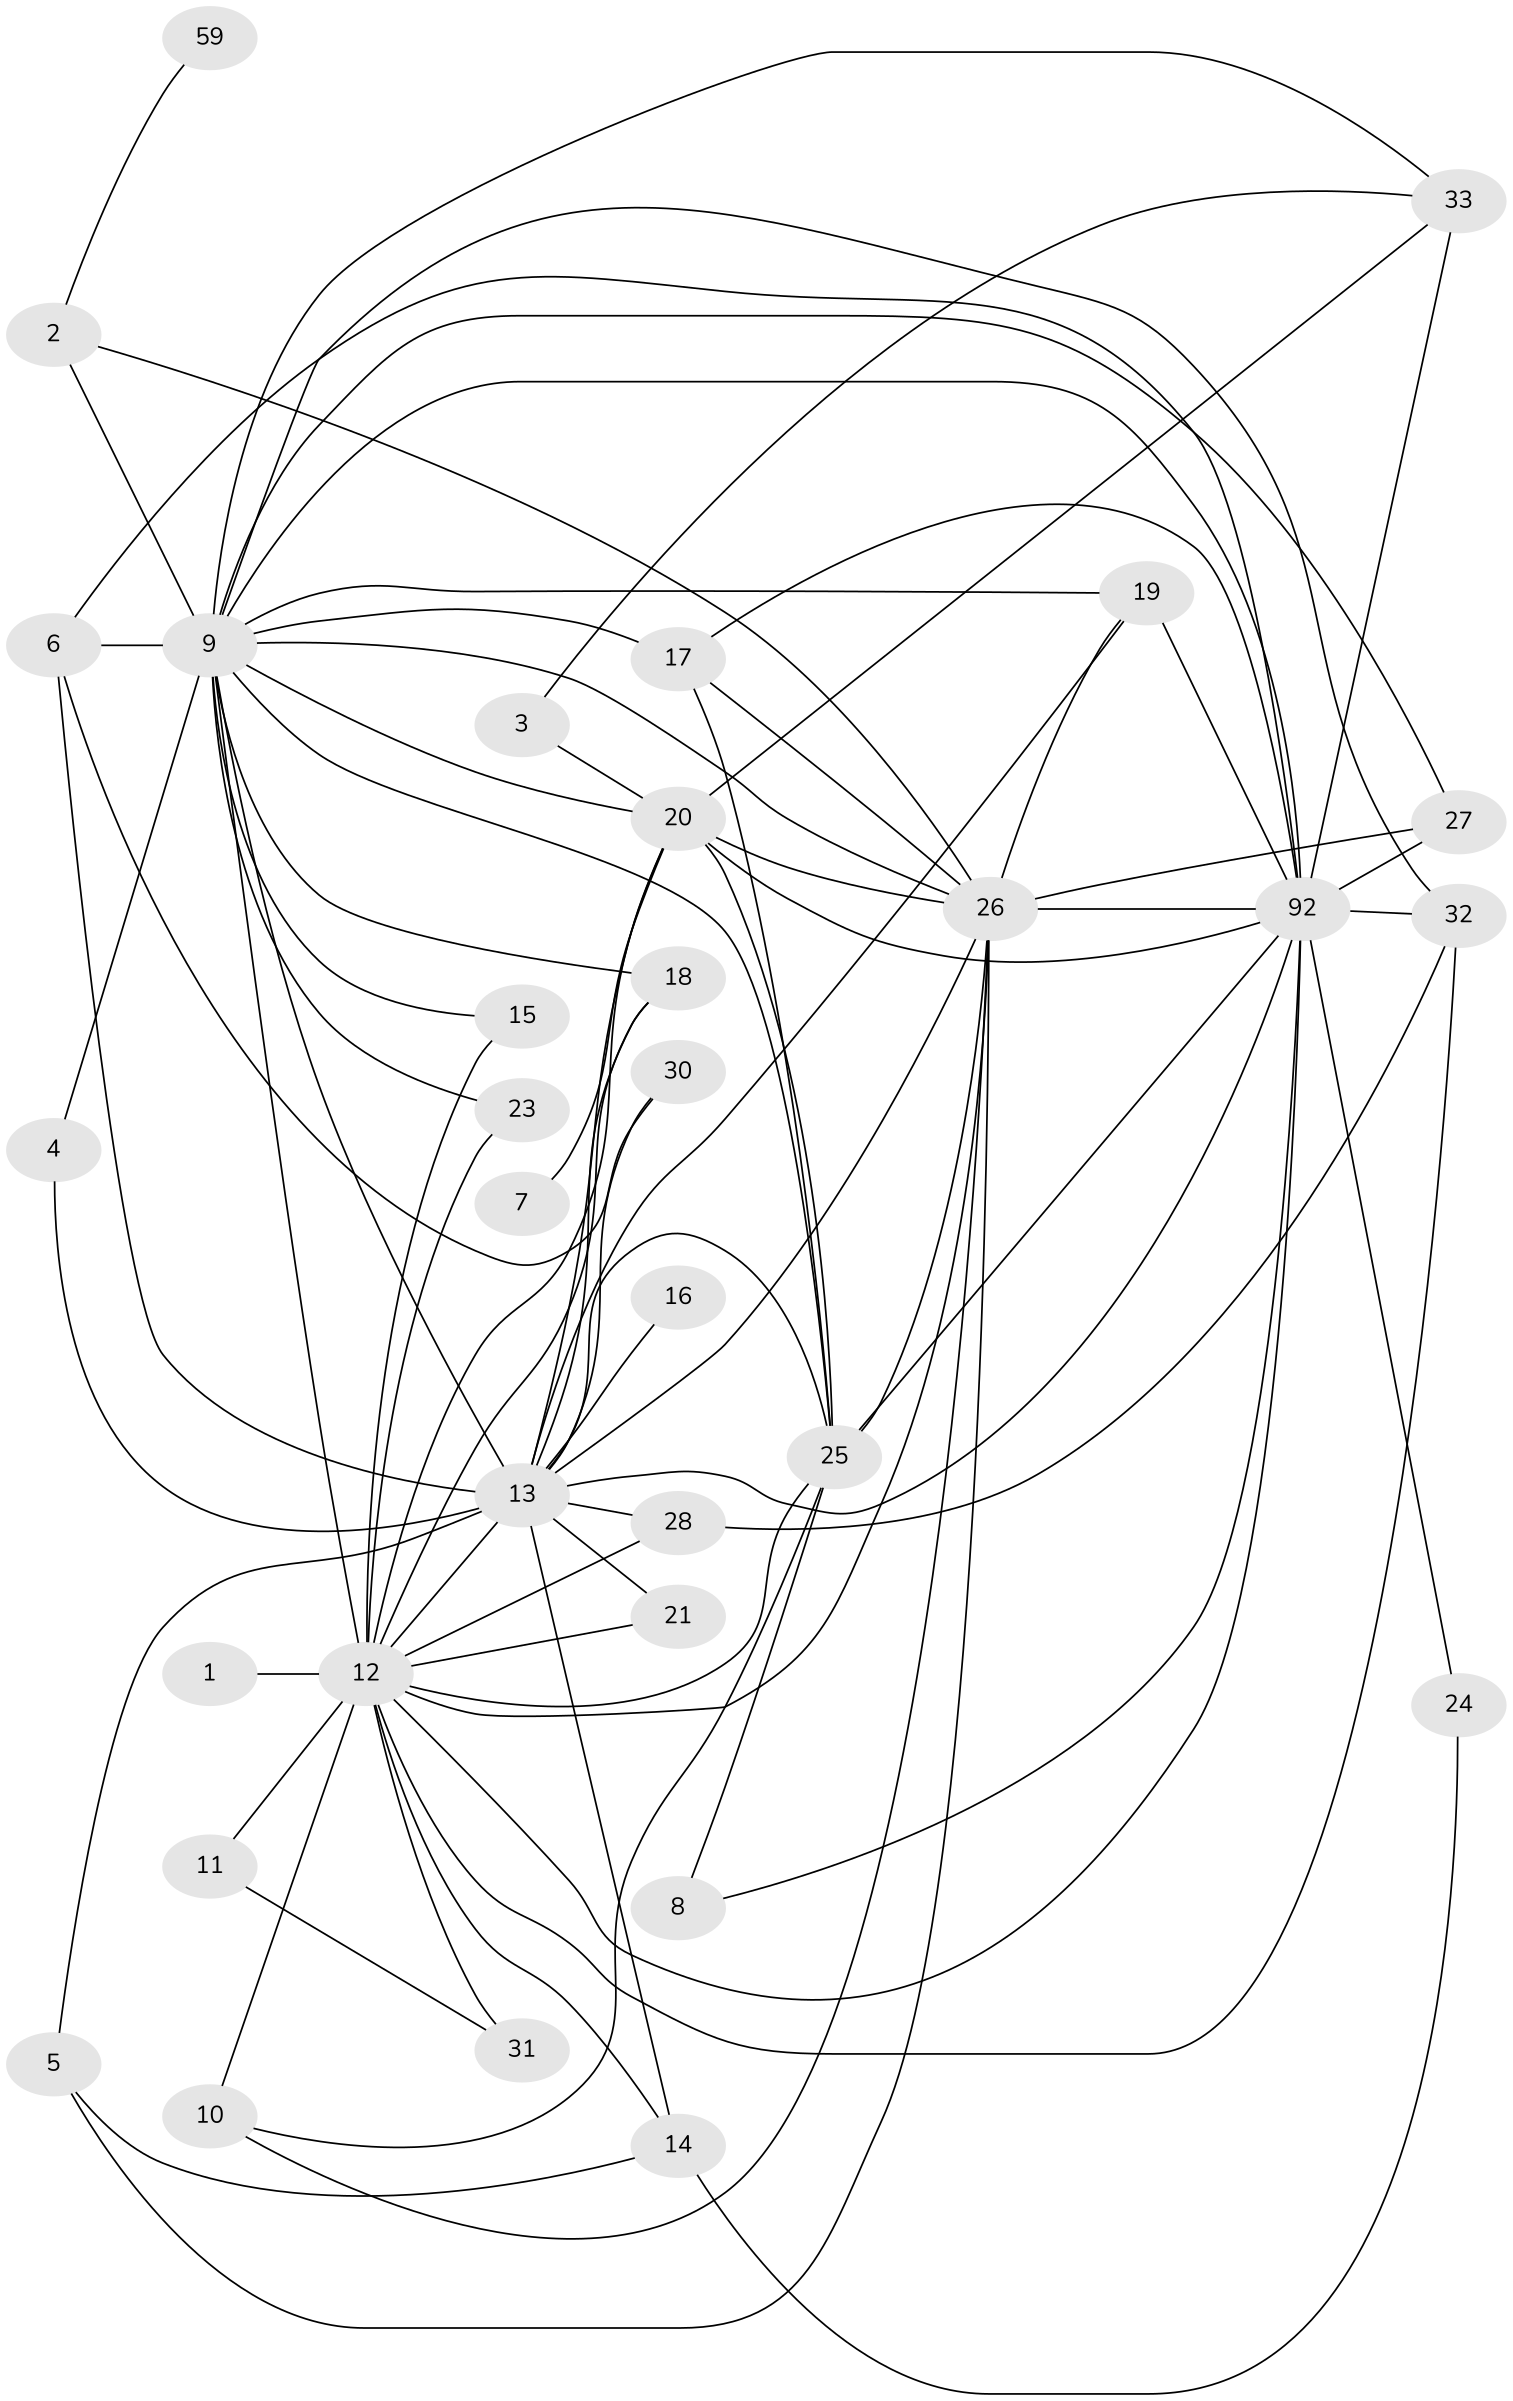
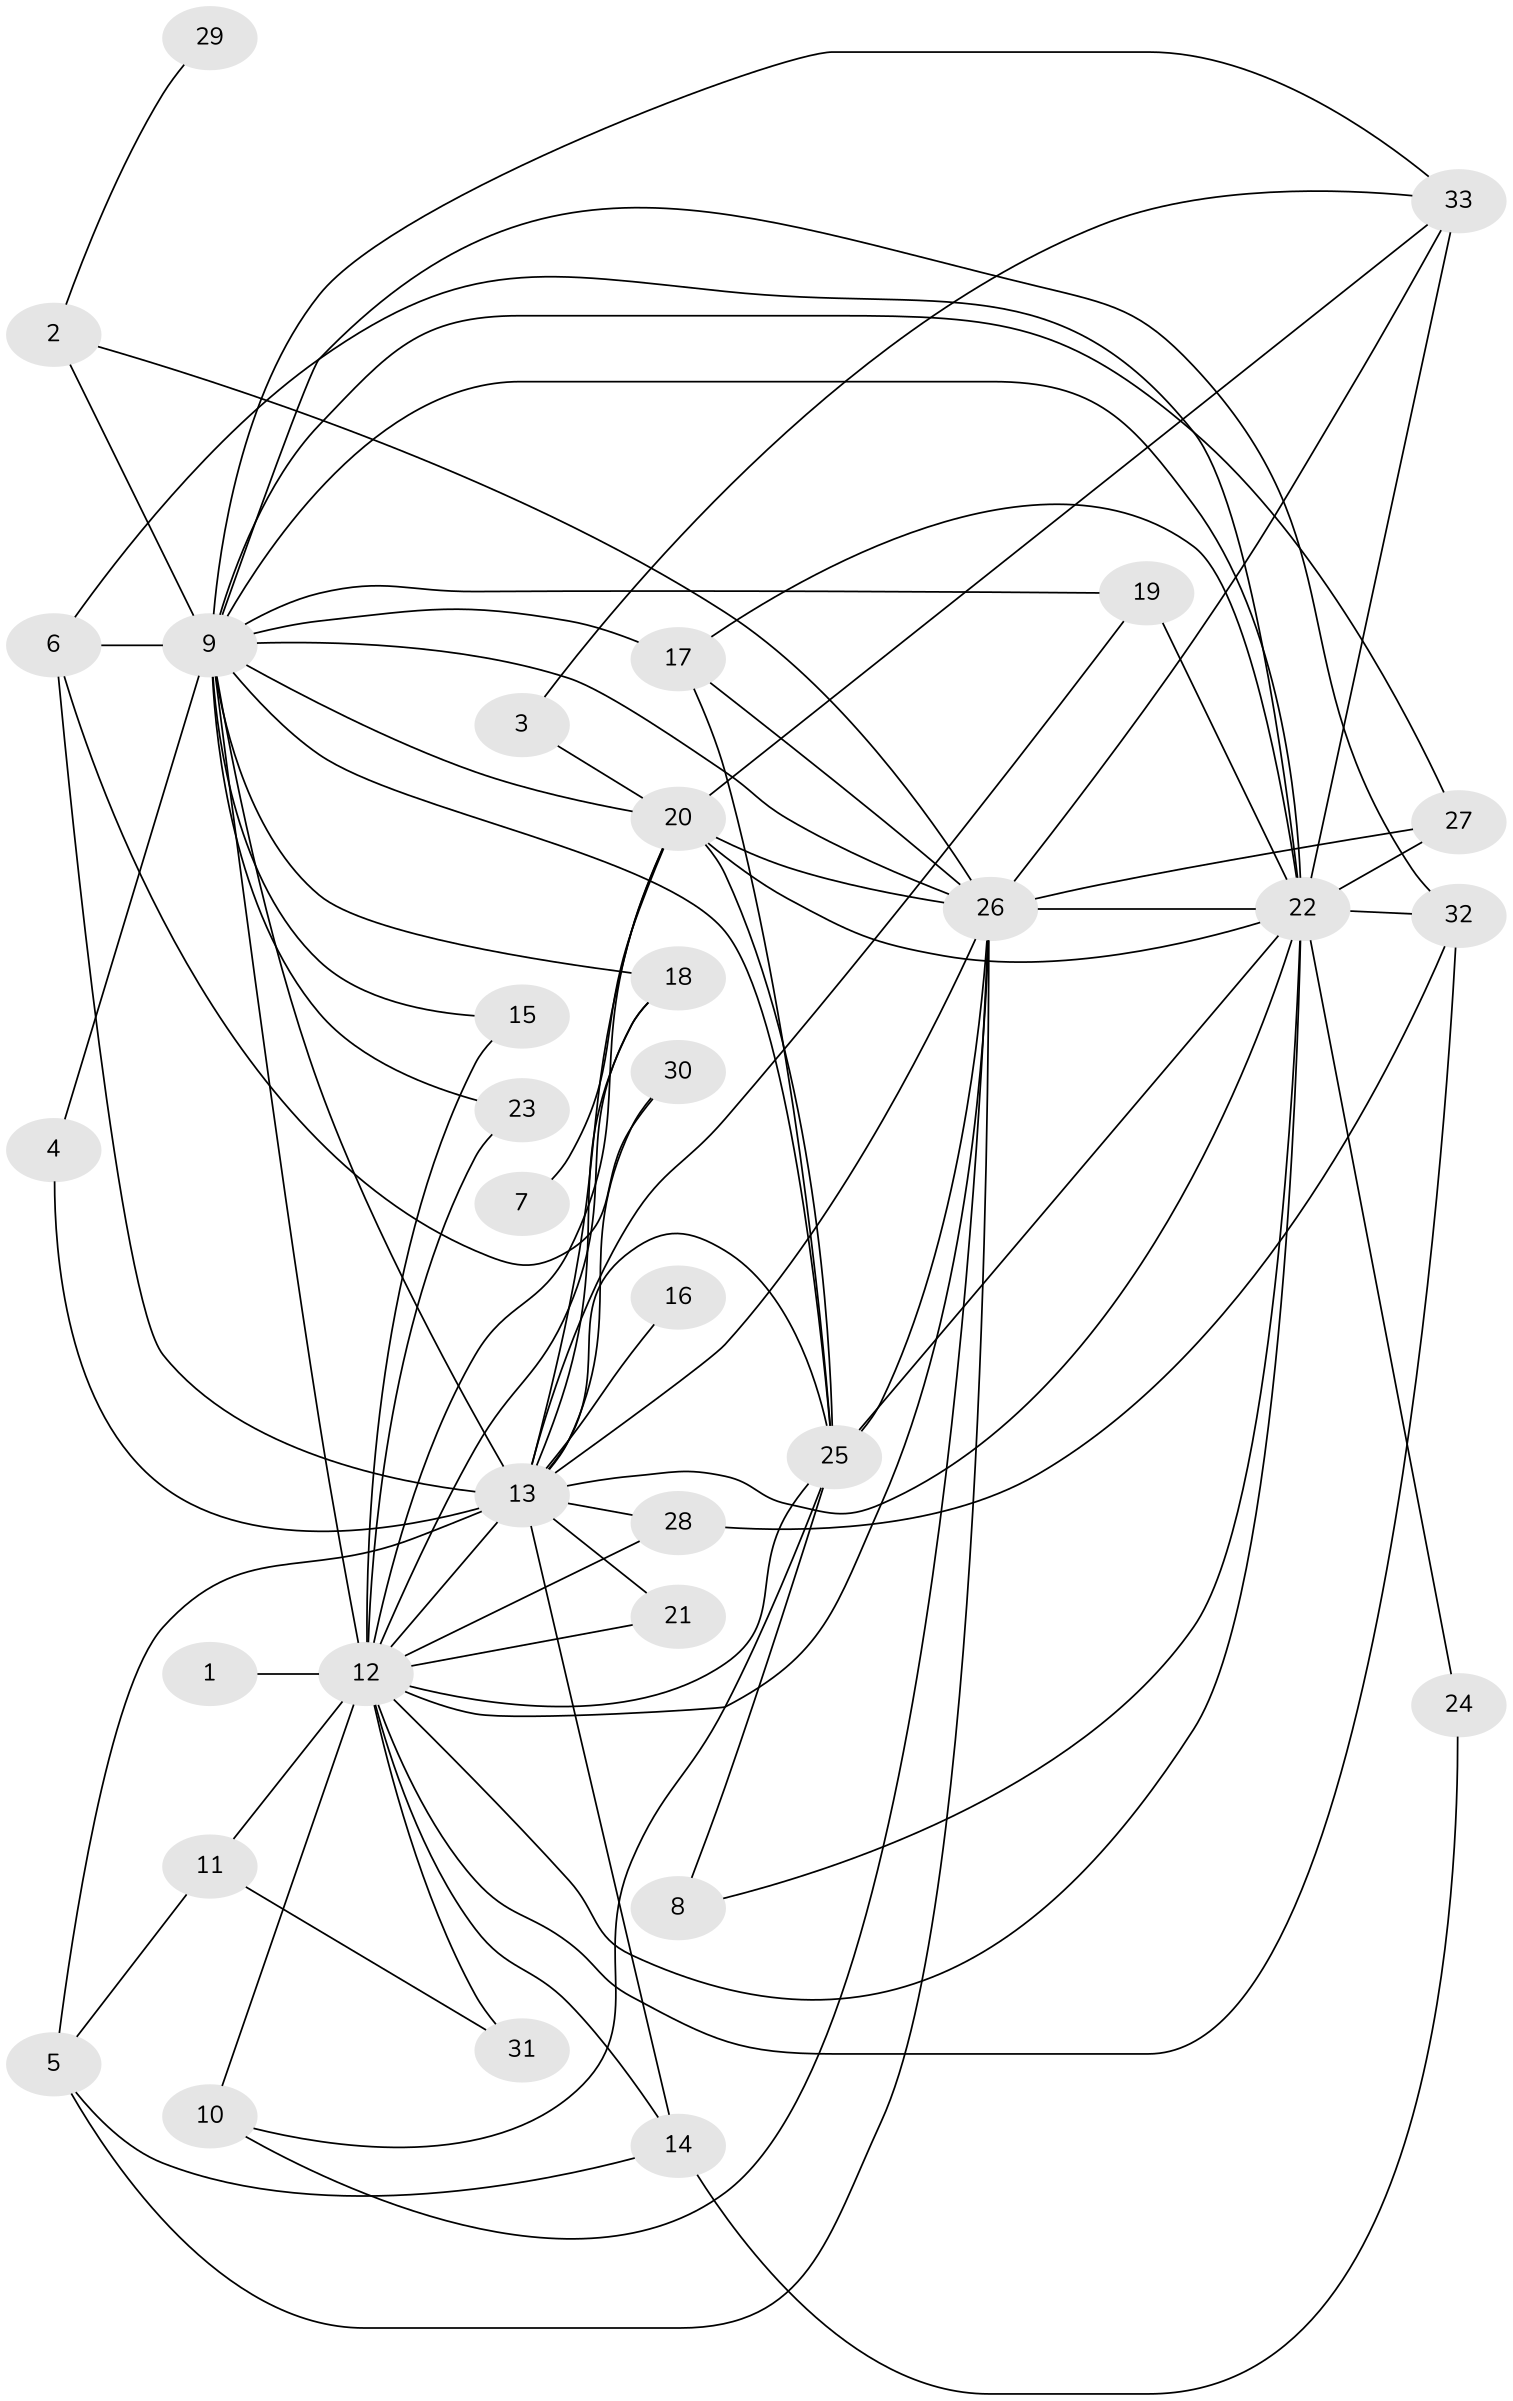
(210, 38) -> (210, 38)
(1052, 744) -> (1254, 550)
(1303, 909) -> (1303, 909)
none -> (132, 1966)
